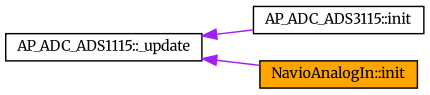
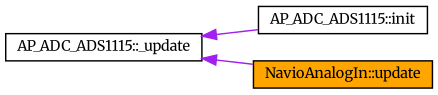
(339, 20) -> (343, 20)
(339, 74) -> (343, 74)
